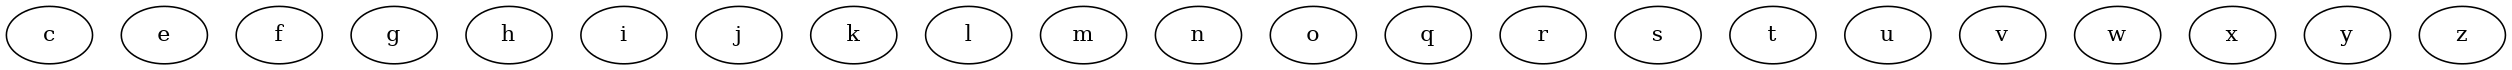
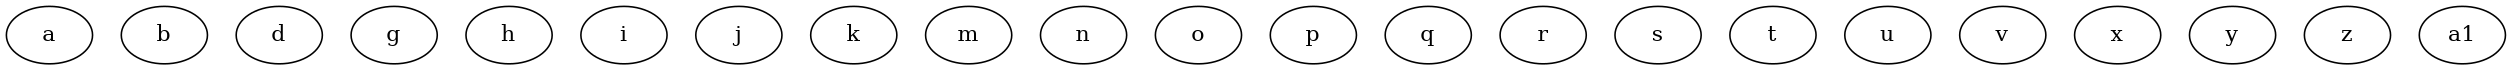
none -> (49, 35)
(49, 35) -> none
(164, 35) -> none
none -> (164, 35)
(279, 35) -> none
none -> (279, 35)
(969, 35) -> none
none -> (1313, 35)
(2118, 35) -> none
none -> (2462, 35)
